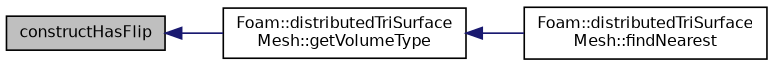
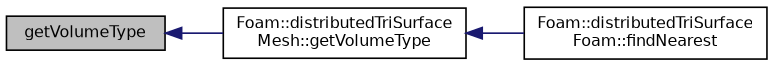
(86, 33) -> (86, 33)
(646, 33) -> (646, 33)
